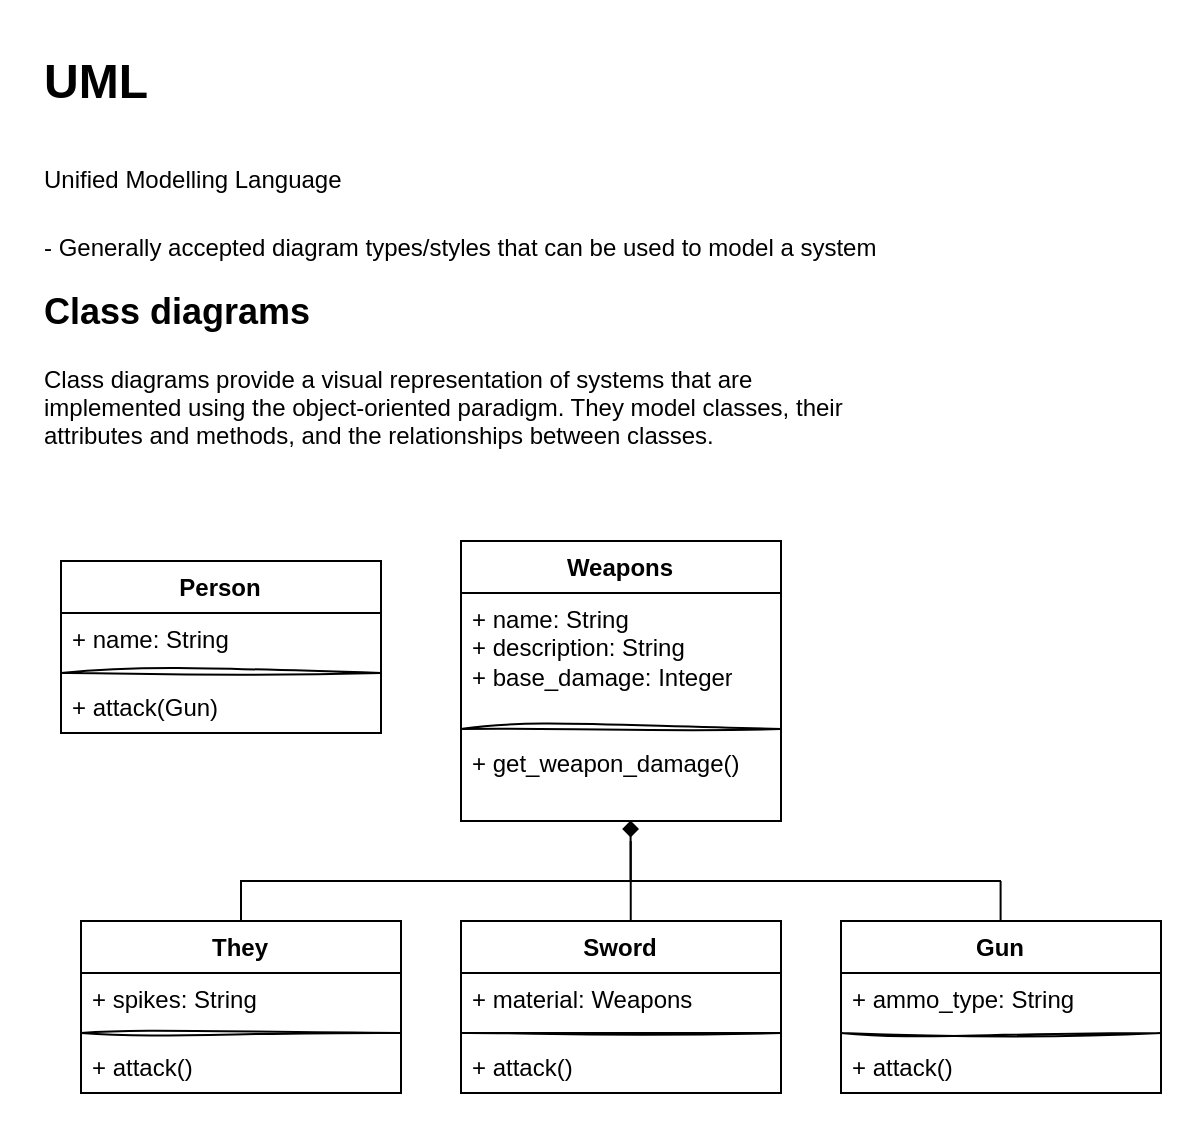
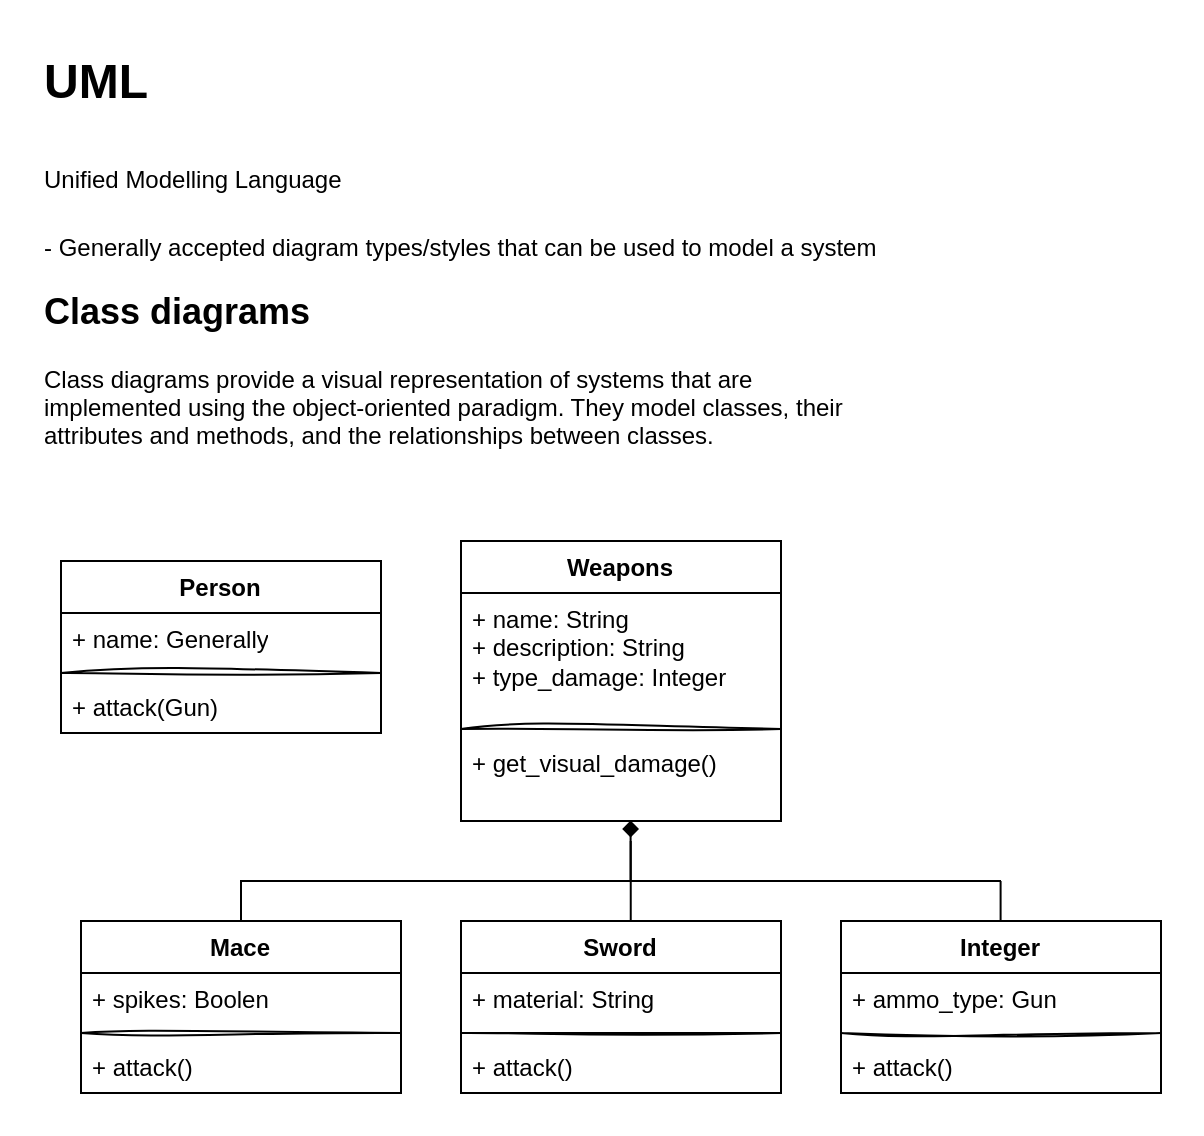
(155, 641) -> (172, 641)
(611, 650) -> (611, 650)
(611, 765) -> (605, 765)
(241, 949) -> (241, 949)
(1001, 949) -> (1001, 949)
(185, 1001) -> (185, 1001)
(585, 1001) -> (575, 1001)
(968, 1001) -> (951, 1001)
